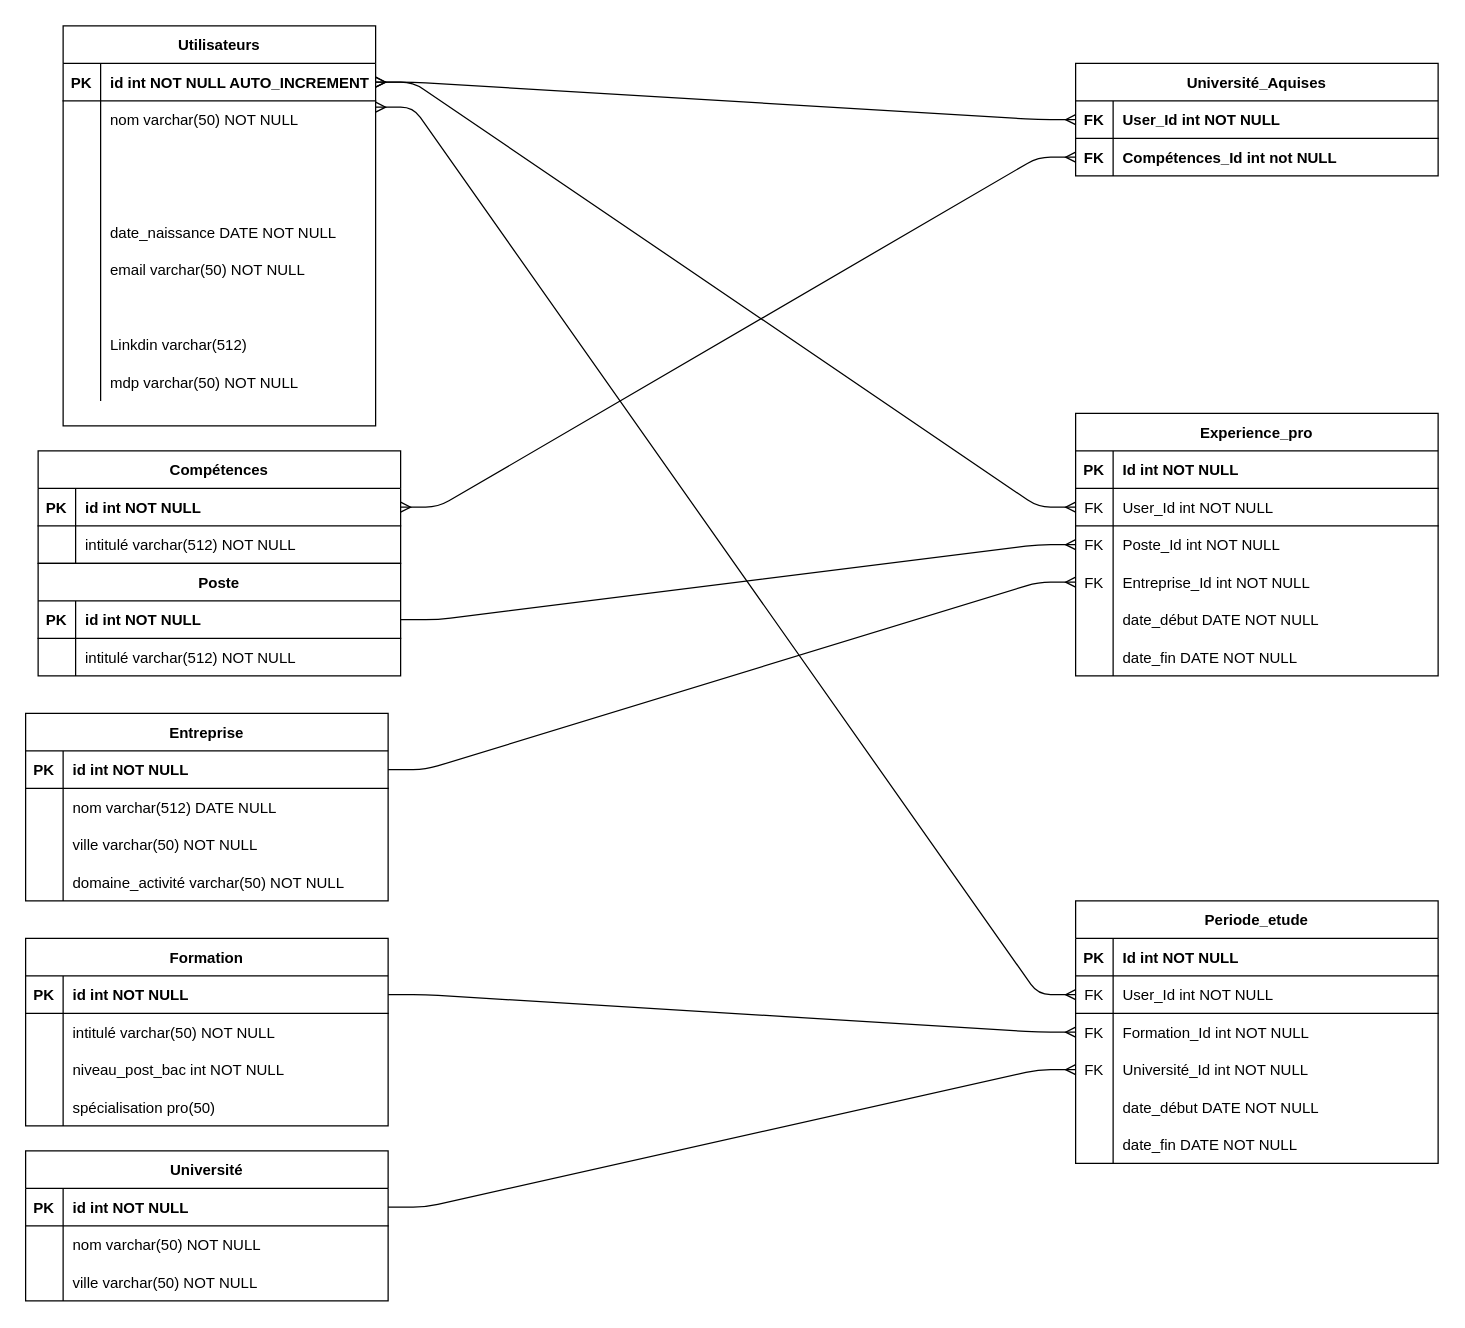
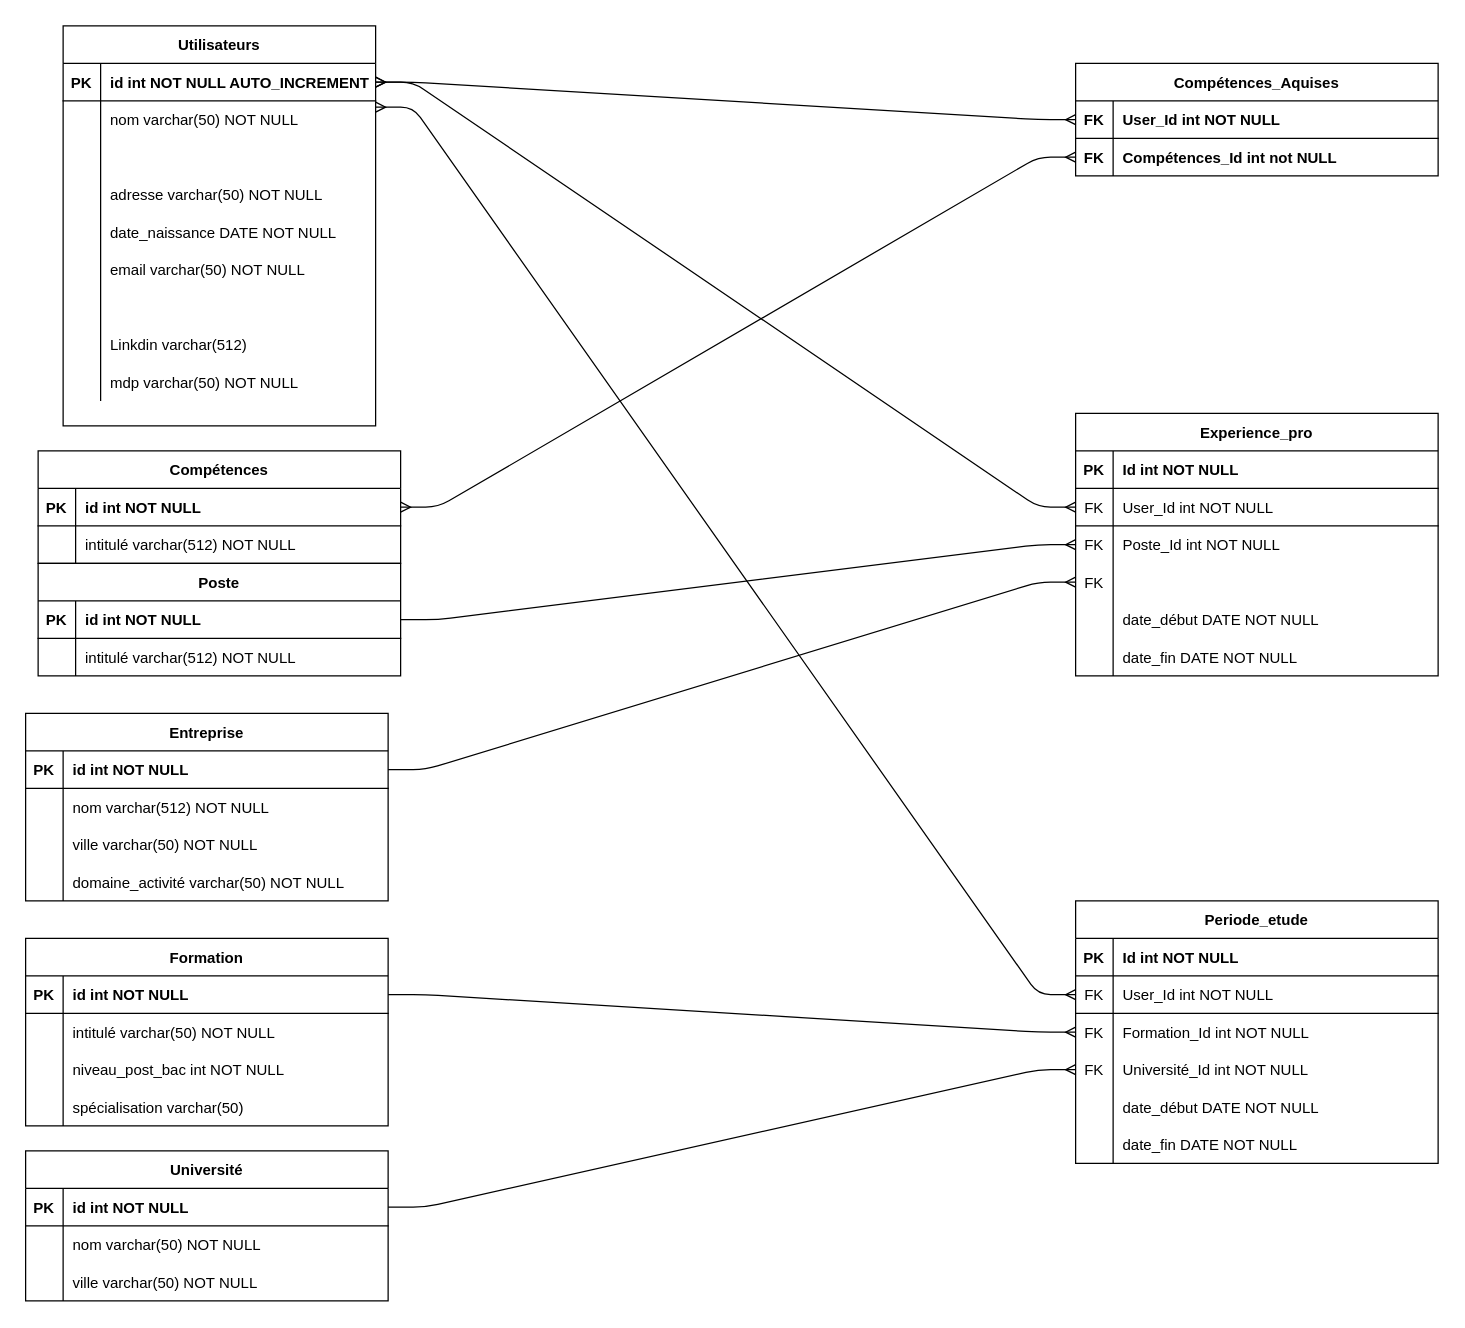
(1256, 83) -> (1256, 83)
none -> (238, 194)
(1276, 582) -> none
(176, 808) -> (172, 808)
(155, 1108) -> (172, 1108)
